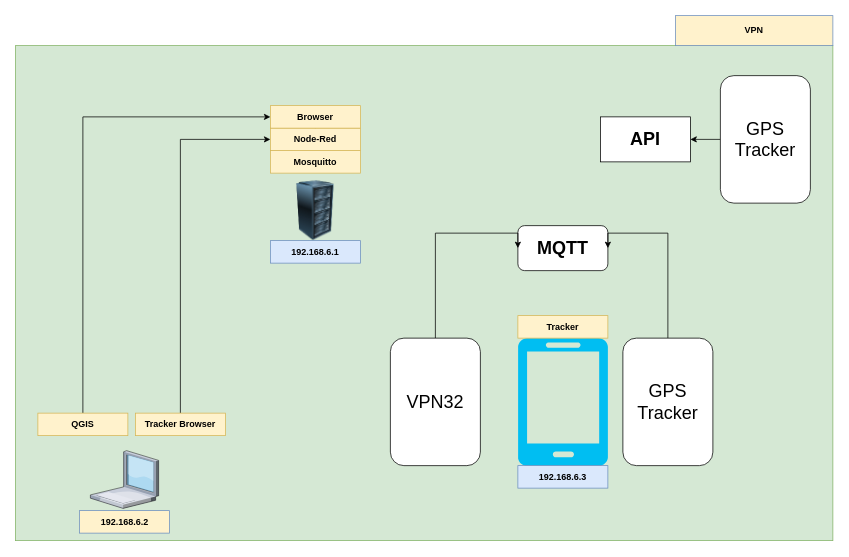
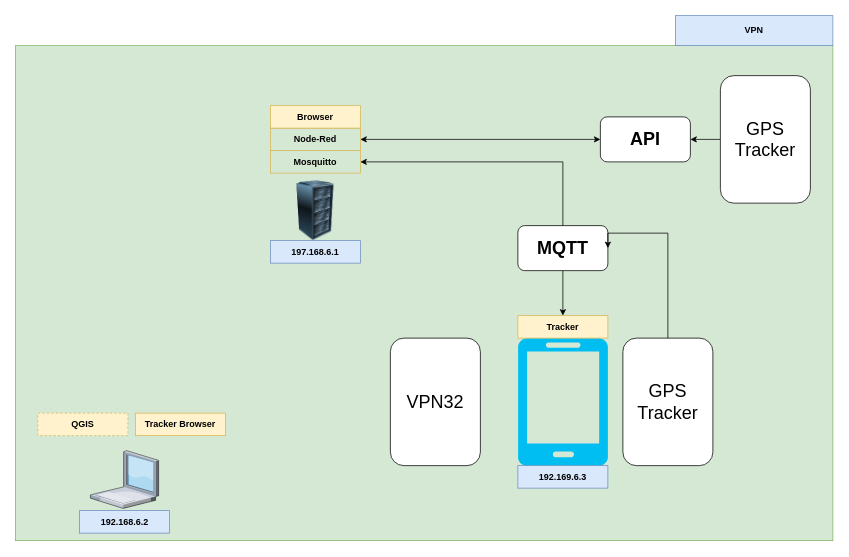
(754, 30) -> (754, 30)
(264, 117) -> none
(315, 139) -> (315, 139)
(645, 139) -> (645, 139)
(315, 140) -> (480, 139)
(315, 162) -> (315, 162)
none -> (563, 162)
(180, 233) -> none
(315, 252) -> (315, 252)
(435, 285) -> none
(83, 424) -> (83, 424)
(563, 477) -> (563, 477)
(125, 522) -> (125, 522)
